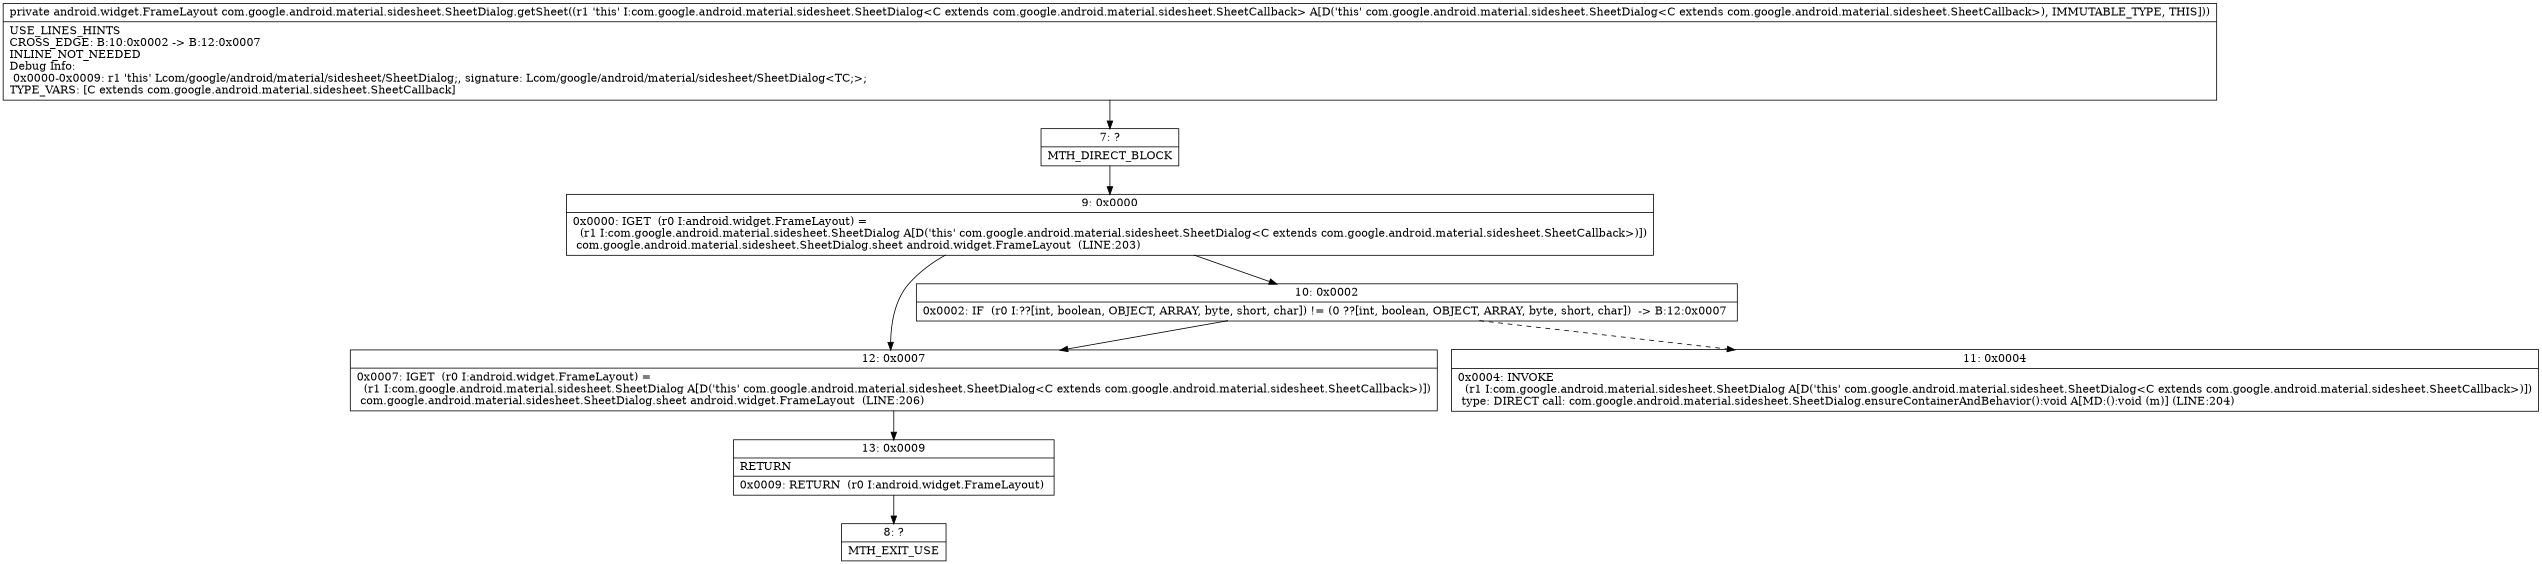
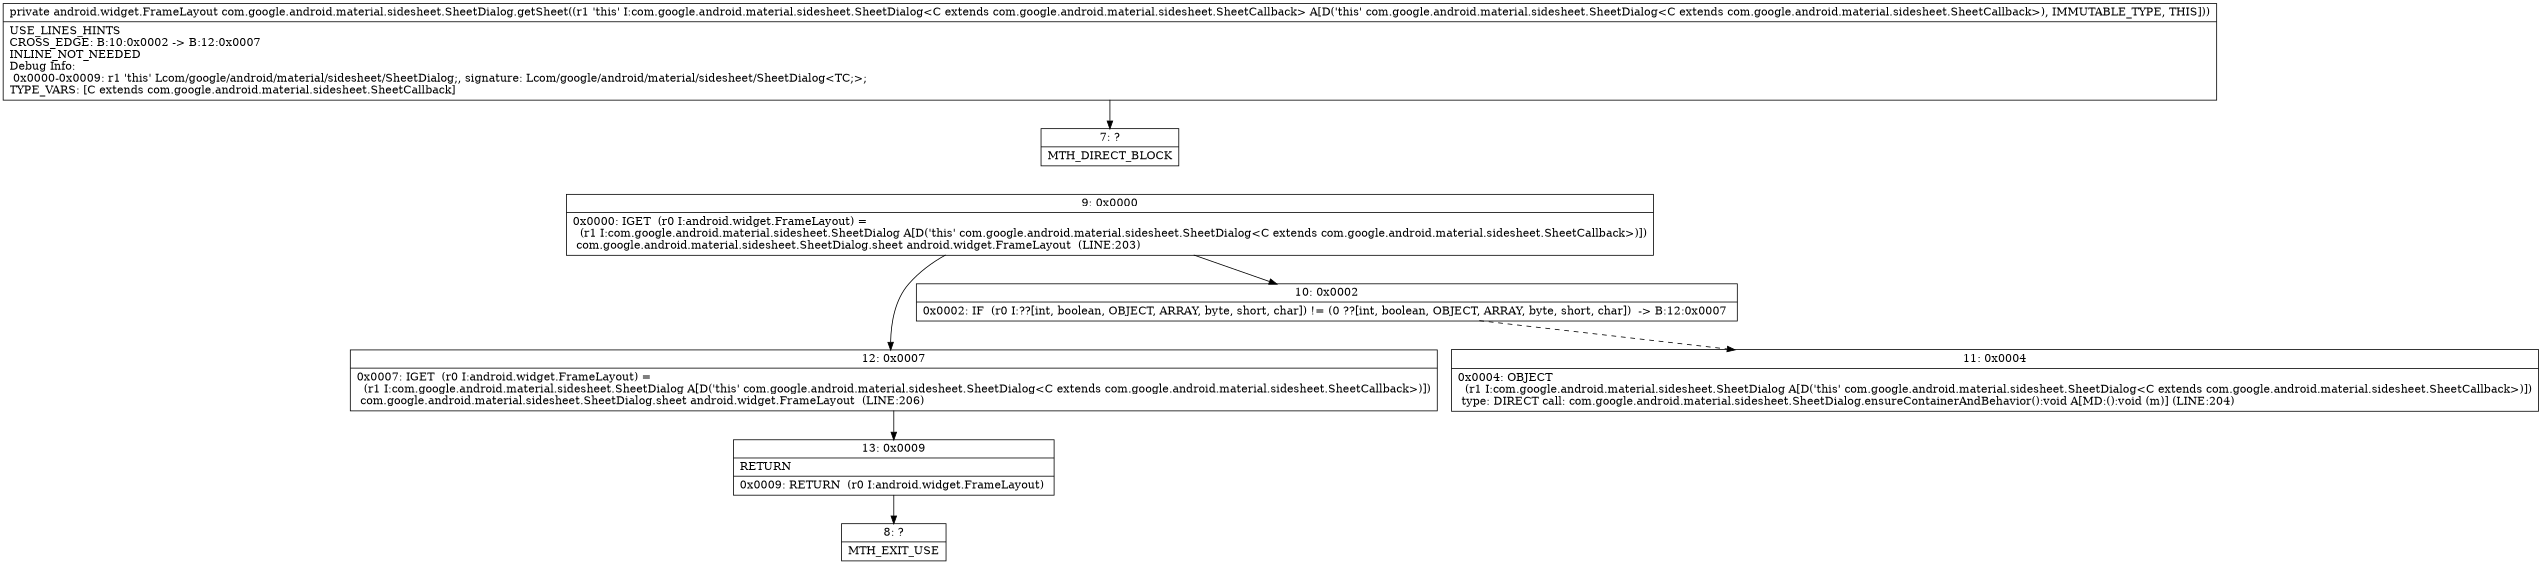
(1110, 176) -> none
(1148, 335) -> none
(1510, 378) -> (1509, 378)
